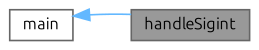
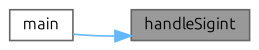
(110, 14) -> (94, 36)
